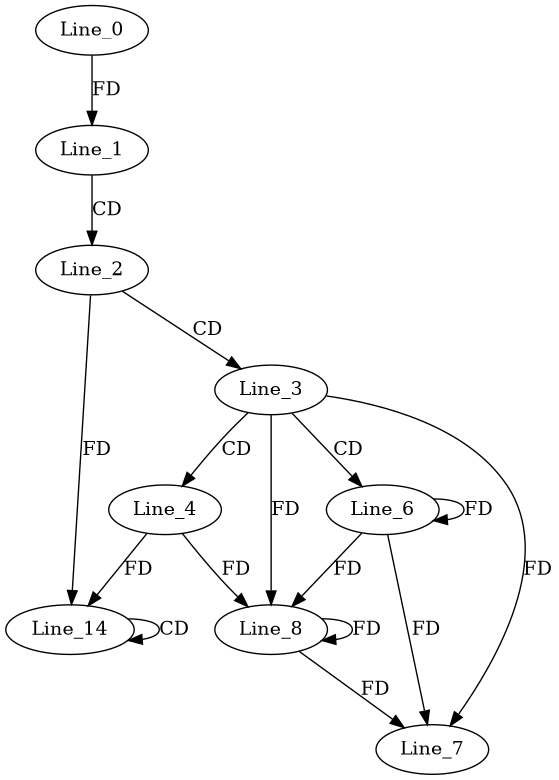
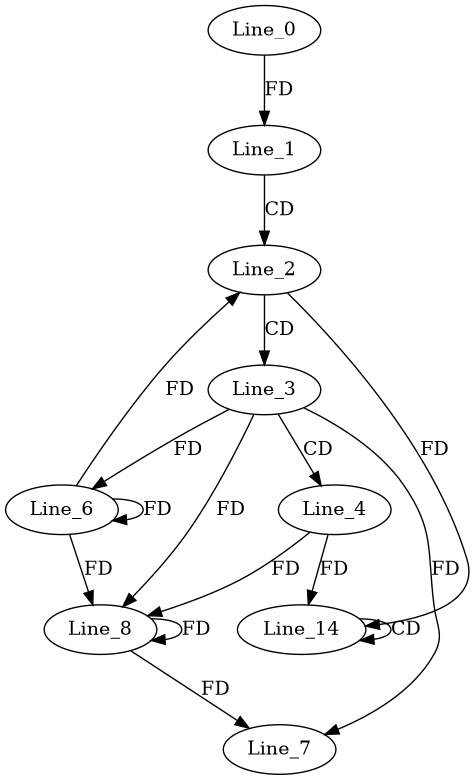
(348, 450) -> (189, 450)
(406, 623) -> (146, 388)
